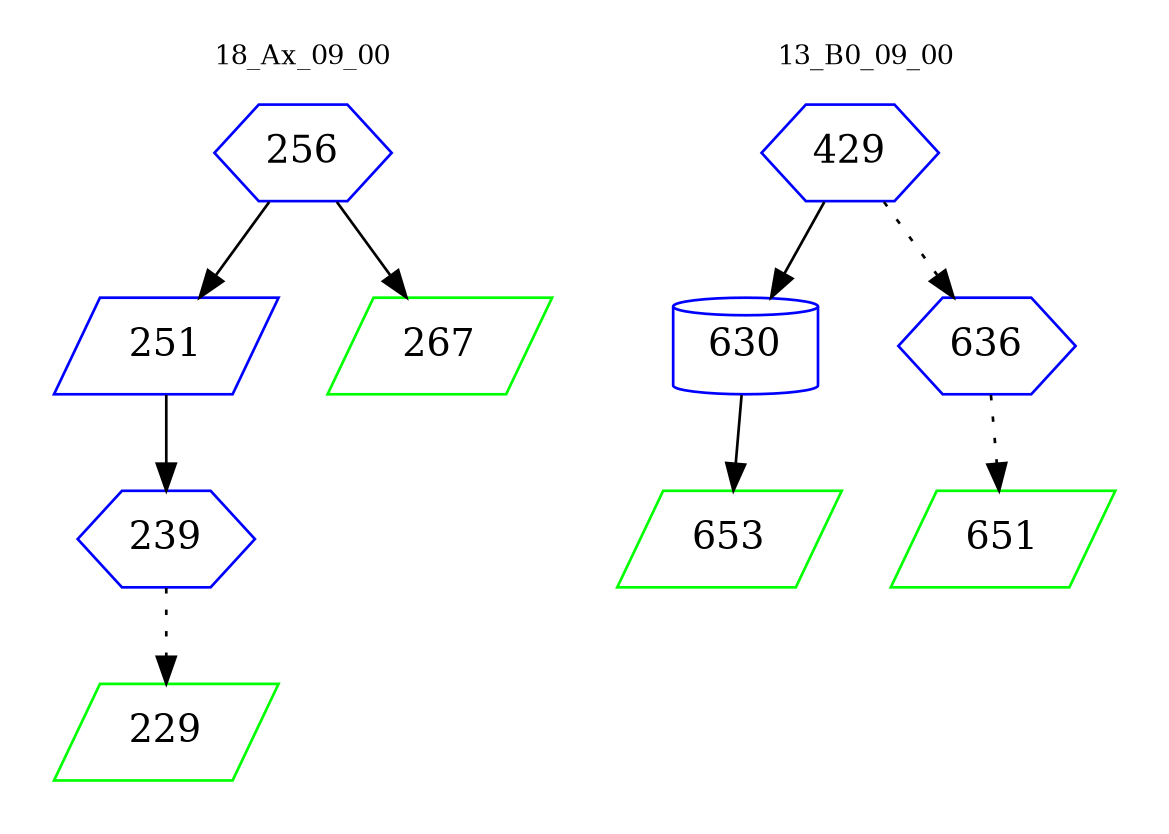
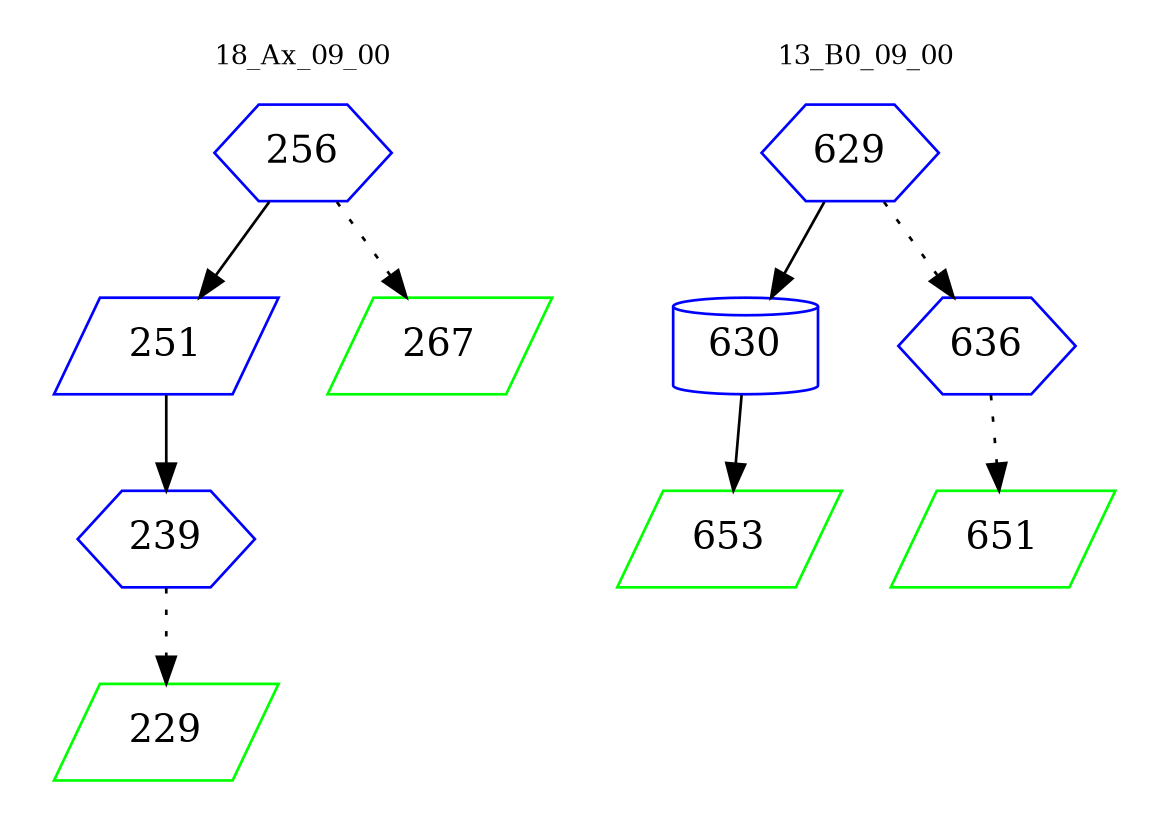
(850, 153) -> (850, 153)
(364, 239) -> (364, 239)
